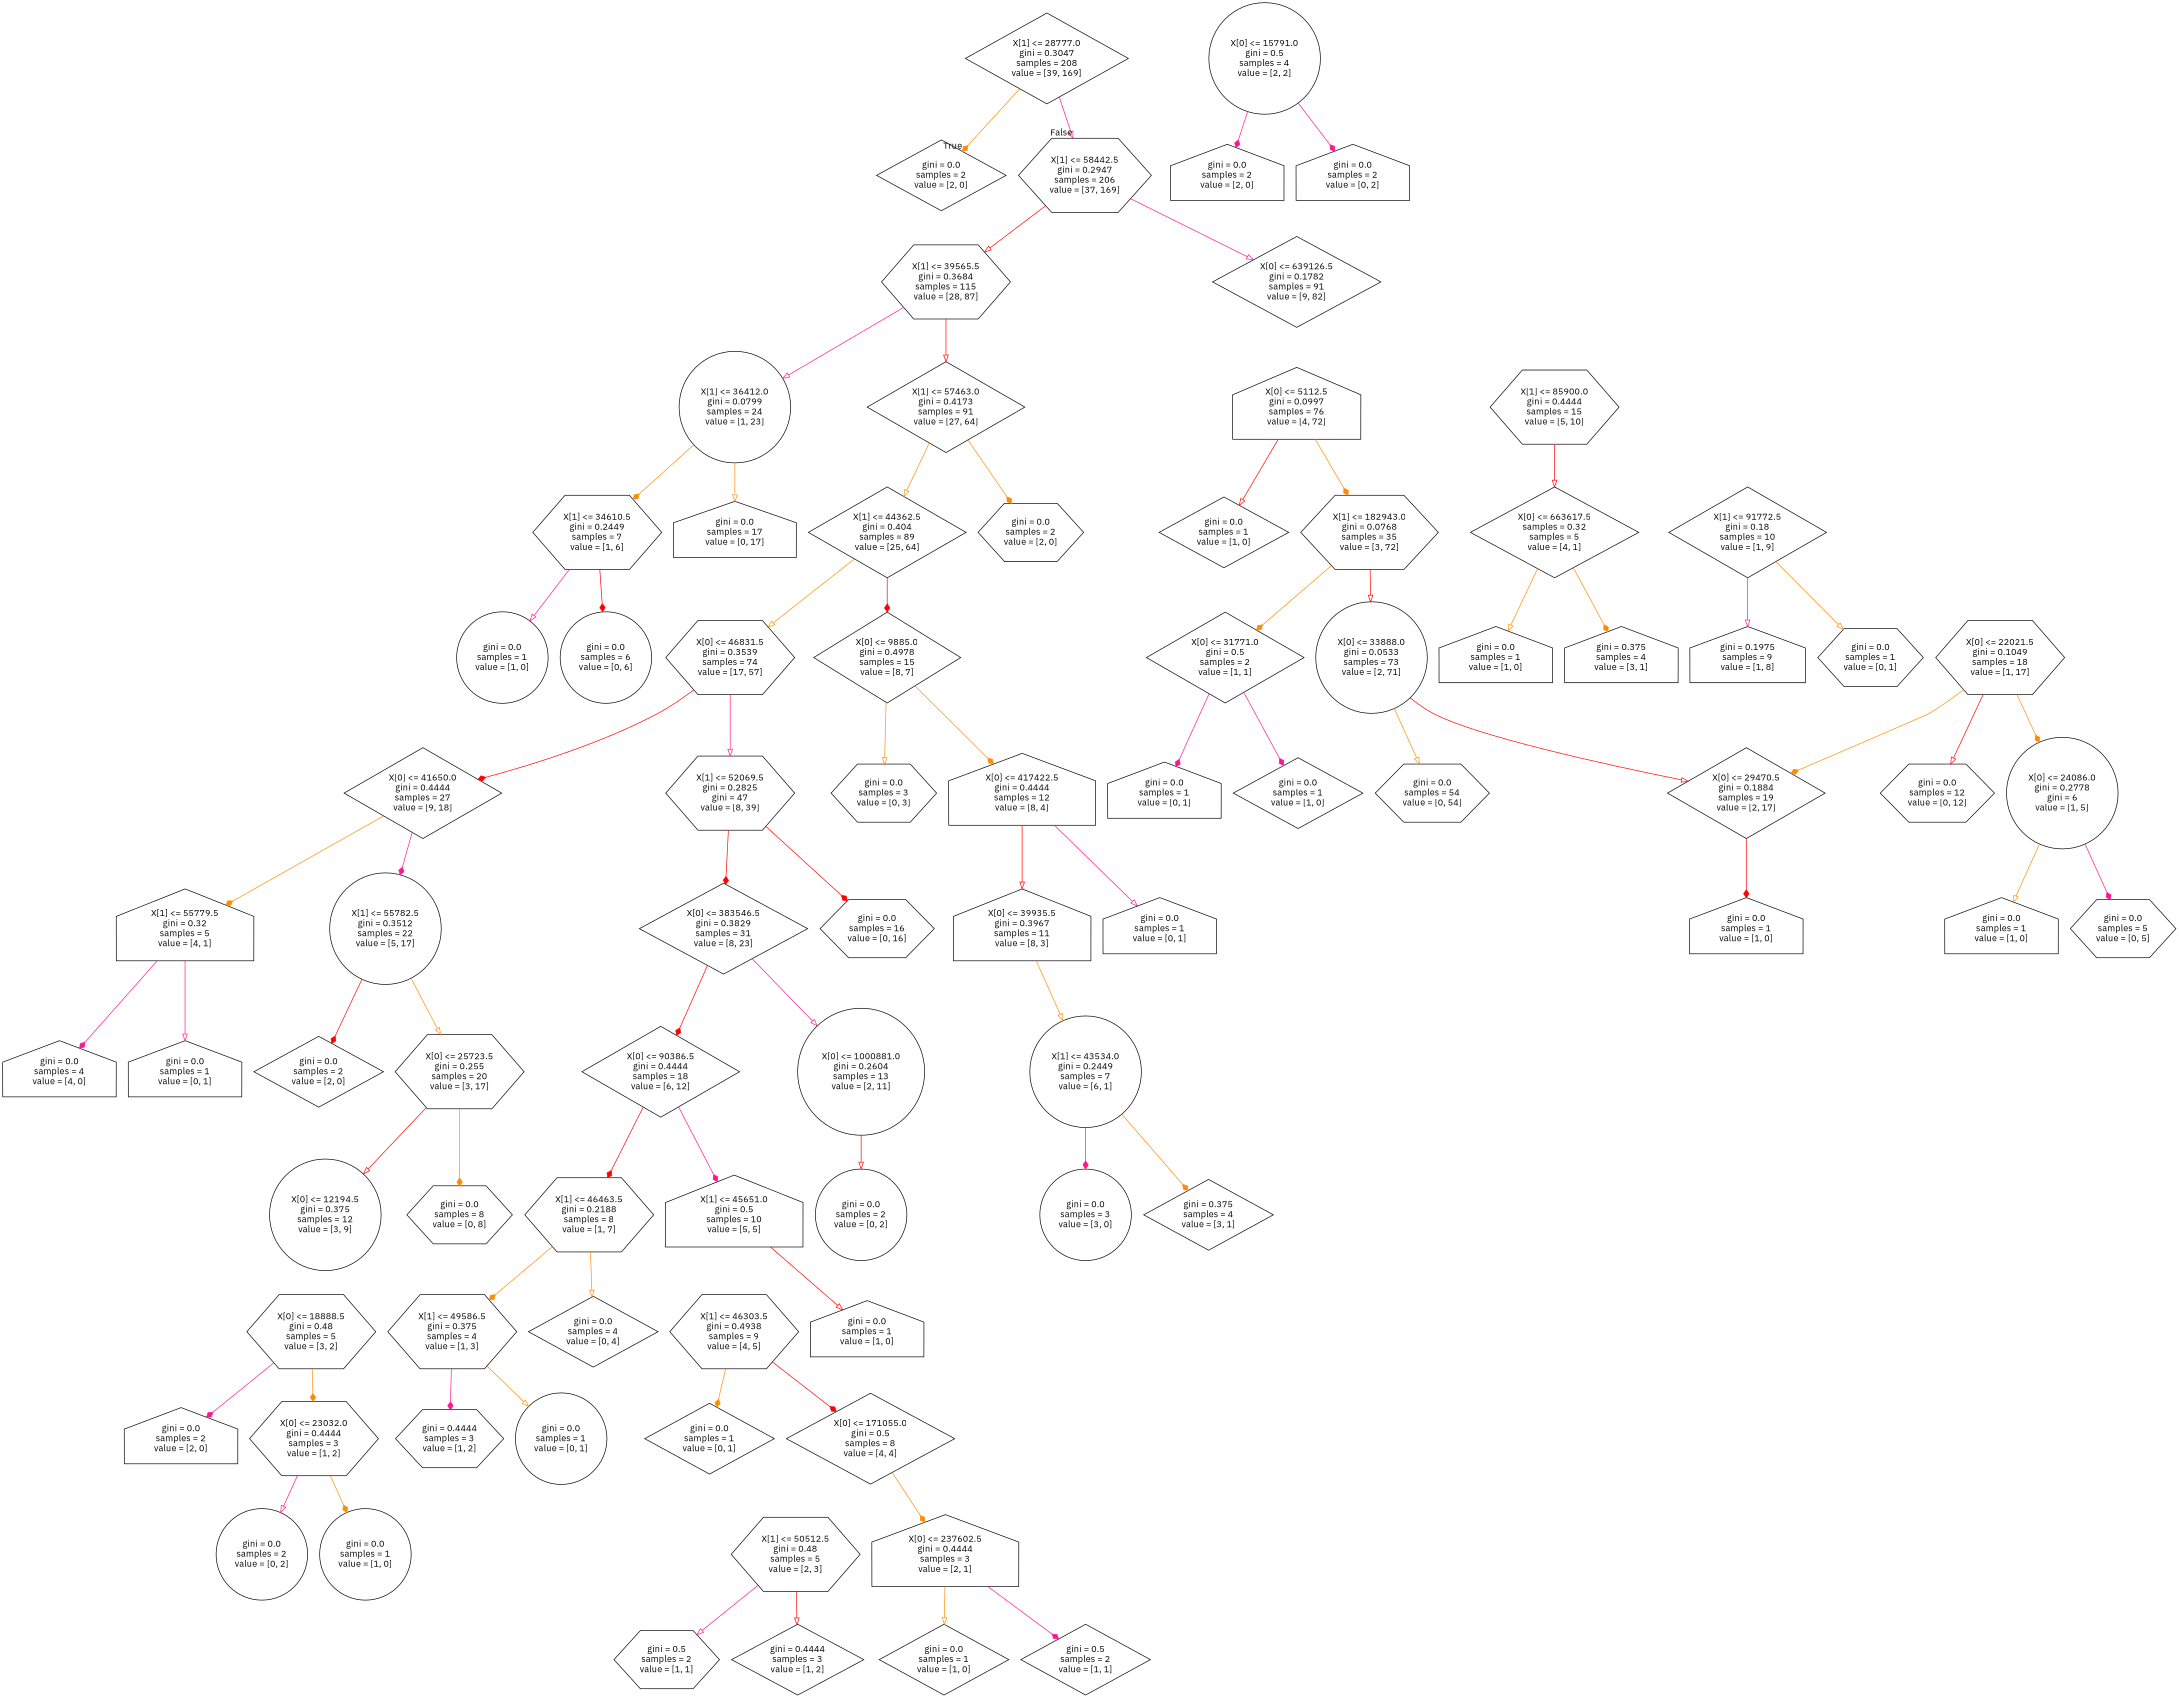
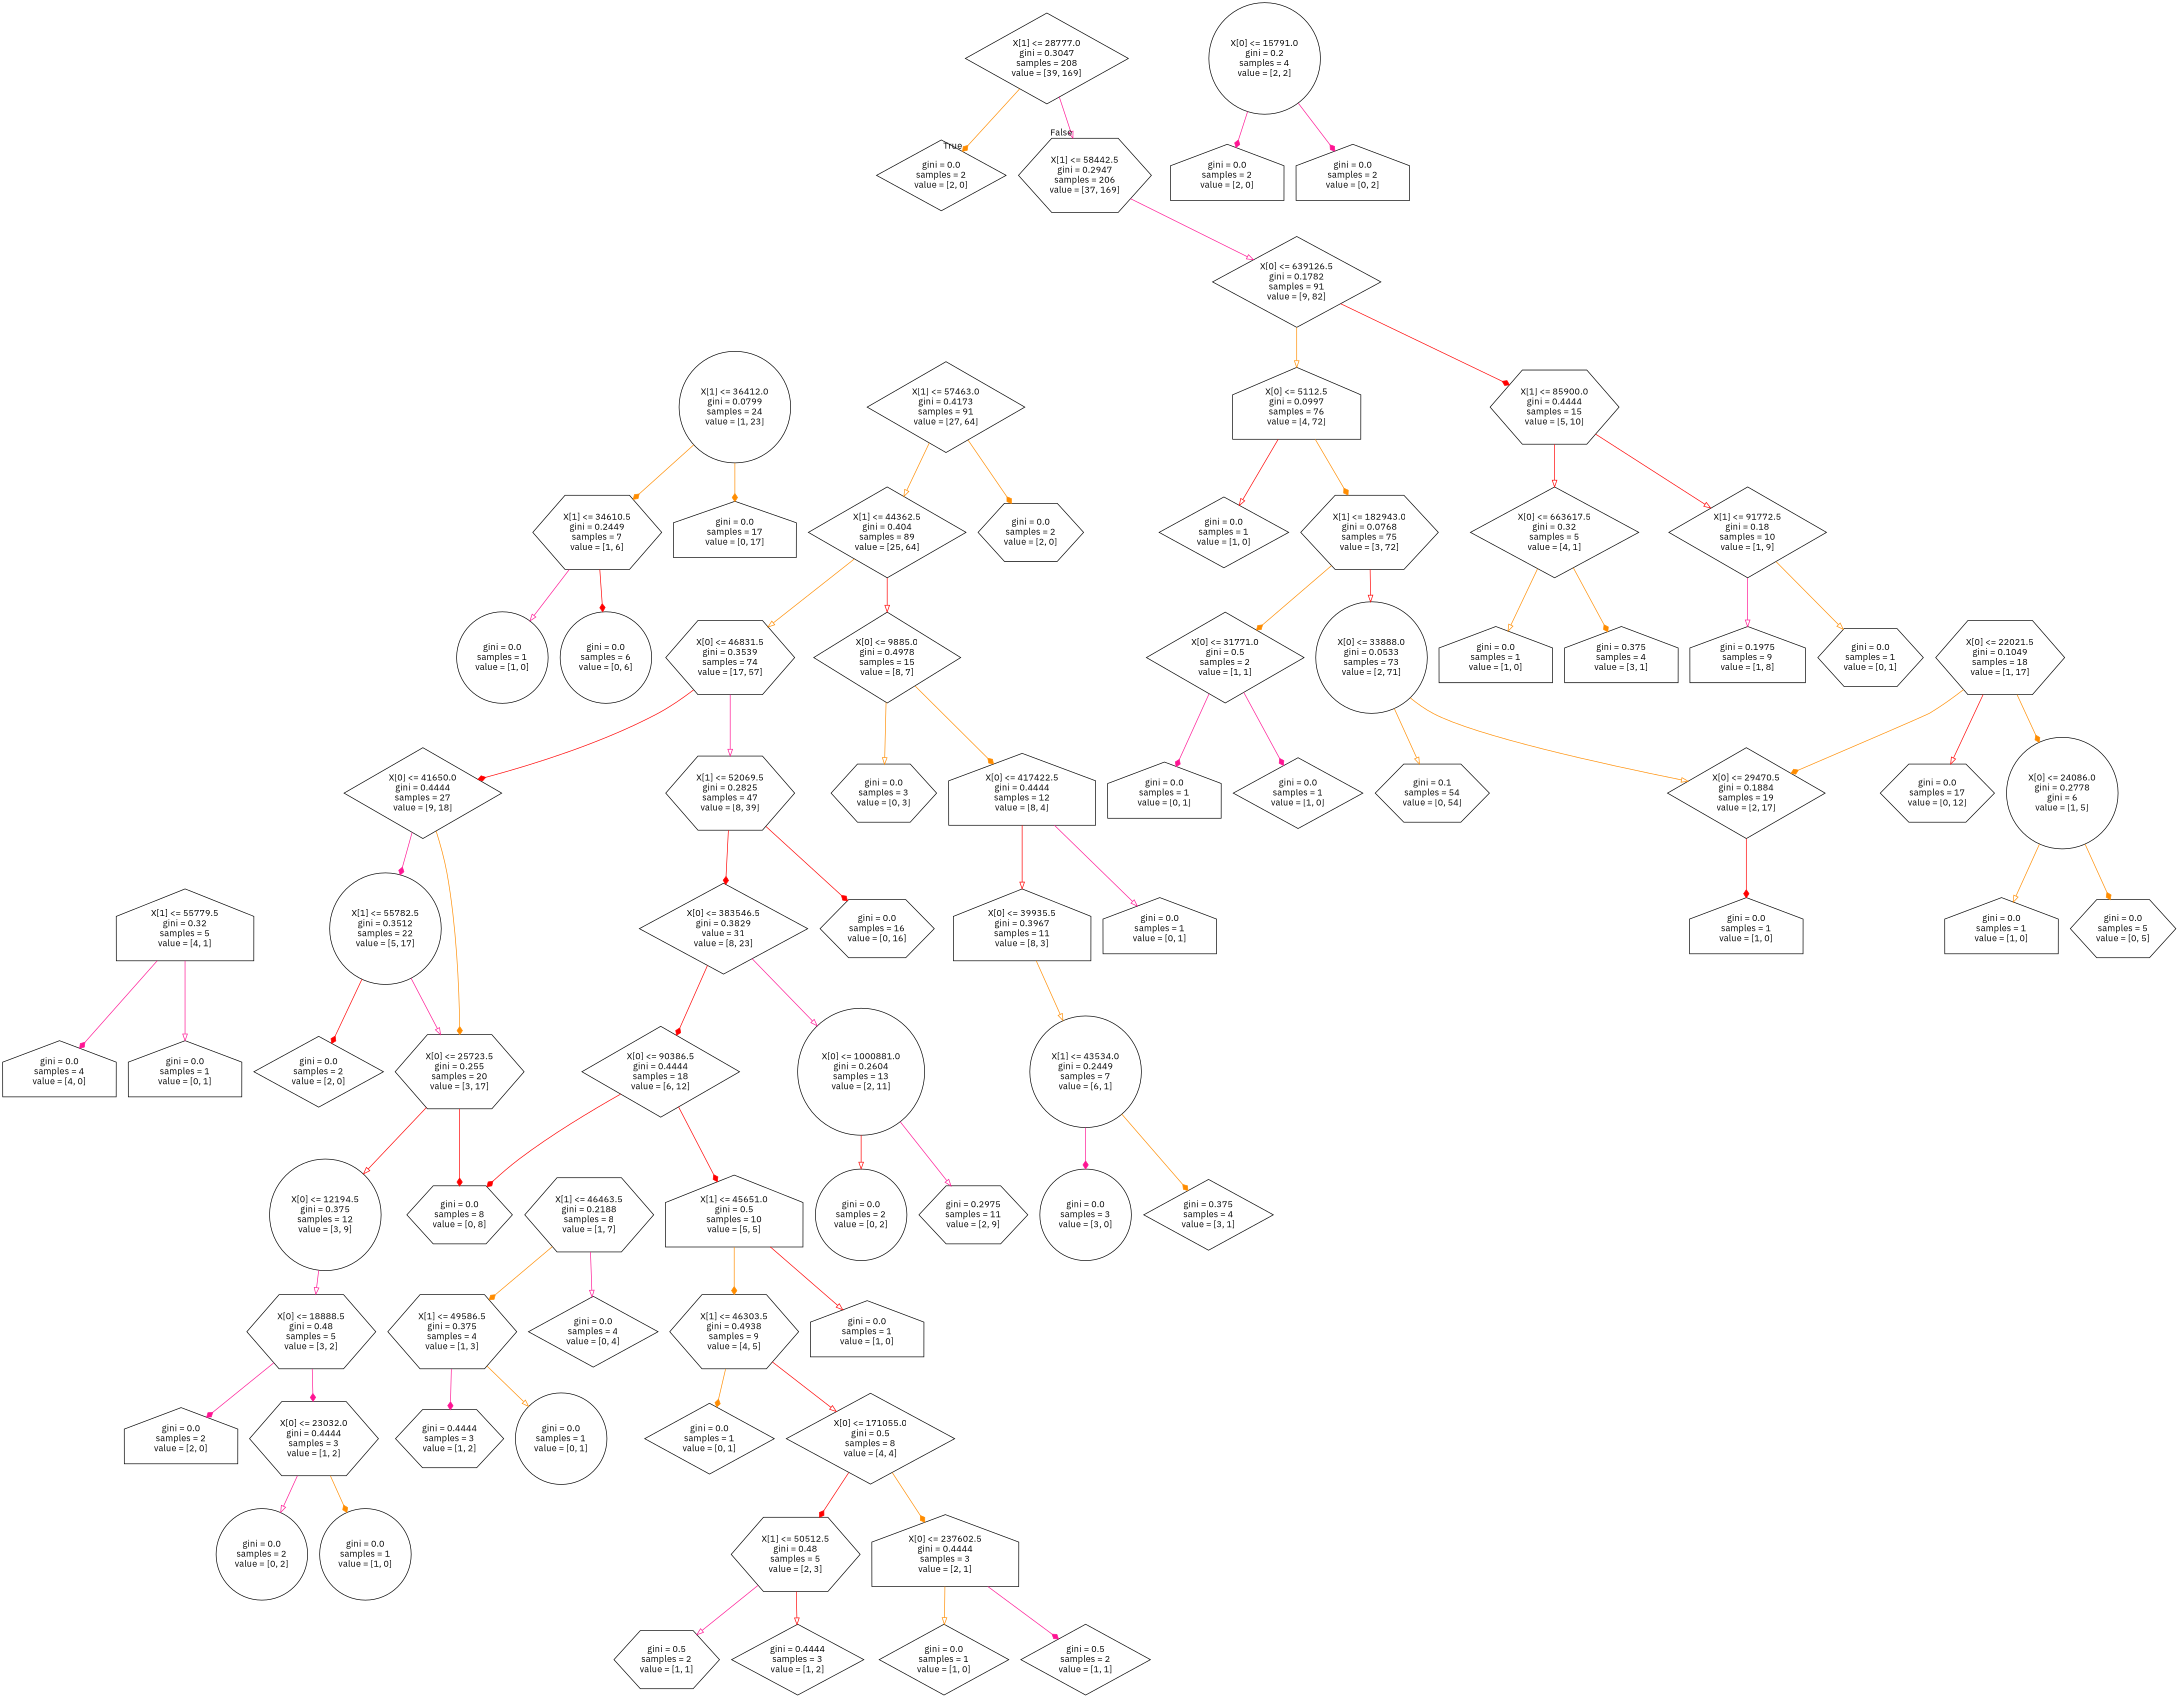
(1265, 58) -> (1265, 58)
(946, 282) -> none
none -> (1421, 342)
none -> (1297, 344)
none -> (1650, 469)
(735, 478) -> (735, 478)
(1370, 532) -> (1370, 532)
(1555, 532) -> (1555, 532)
(887, 592) -> (887, 592)
(1542, 749) -> (1542, 749)
(730, 793) -> (730, 793)
(1432, 793) -> (1432, 793)
(1937, 793) -> (1937, 793)
(308, 858) -> (454, 928)
(2096, 868) -> (2096, 868)
(724, 929) -> (724, 929)
(424, 1003) -> (424, 1003)
(627, 1139) -> (554, 1134)
(696, 1141) -> (696, 1141)
(460, 1143) -> (460, 1143)
none -> (973, 1215)
none -> (734, 1267)
(591, 1271) -> (591, 1271)
none -> (318, 1279)
(313, 1381) -> (313, 1381)
(802, 1385) -> (802, 1385)
none -> (836, 1492)
